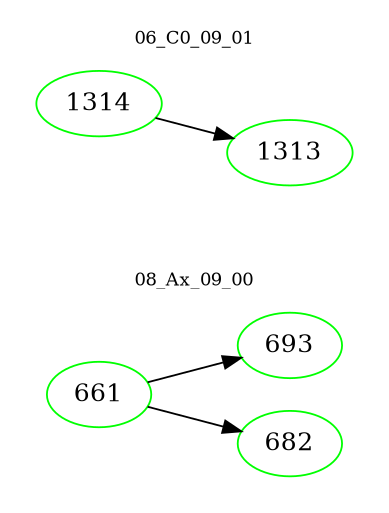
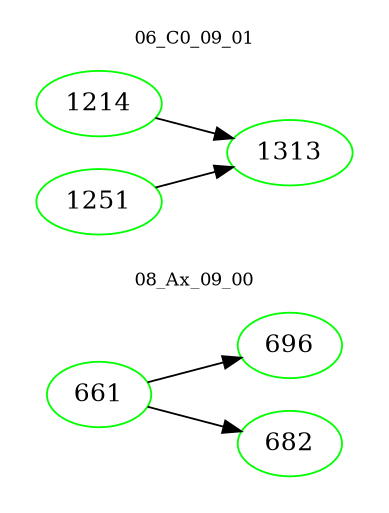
(99, 104) -> (99, 104)
none -> (99, 202)
(290, 345) -> (290, 345)
